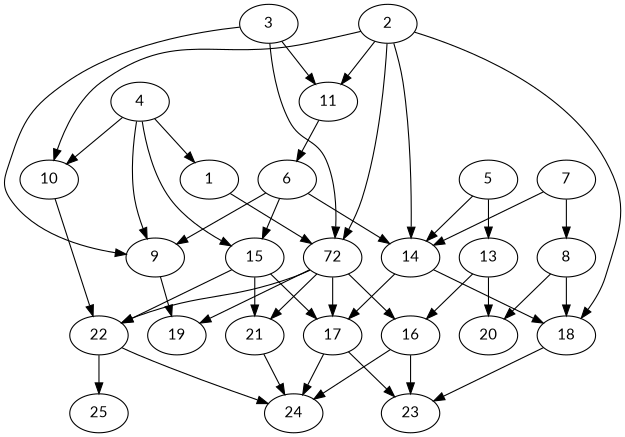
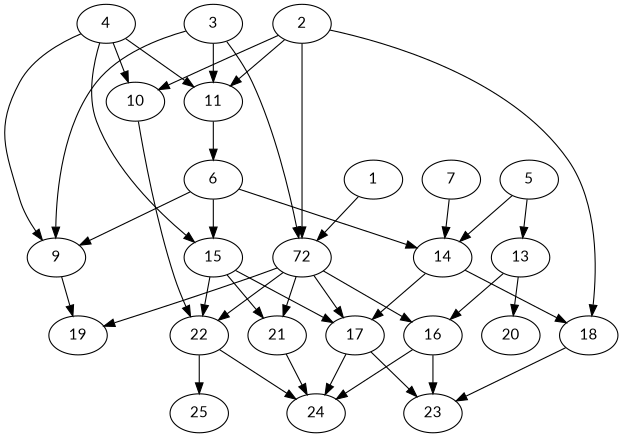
(409, 134) -> none
(171, 137) -> (155, 60)
(566, 258) -> none
